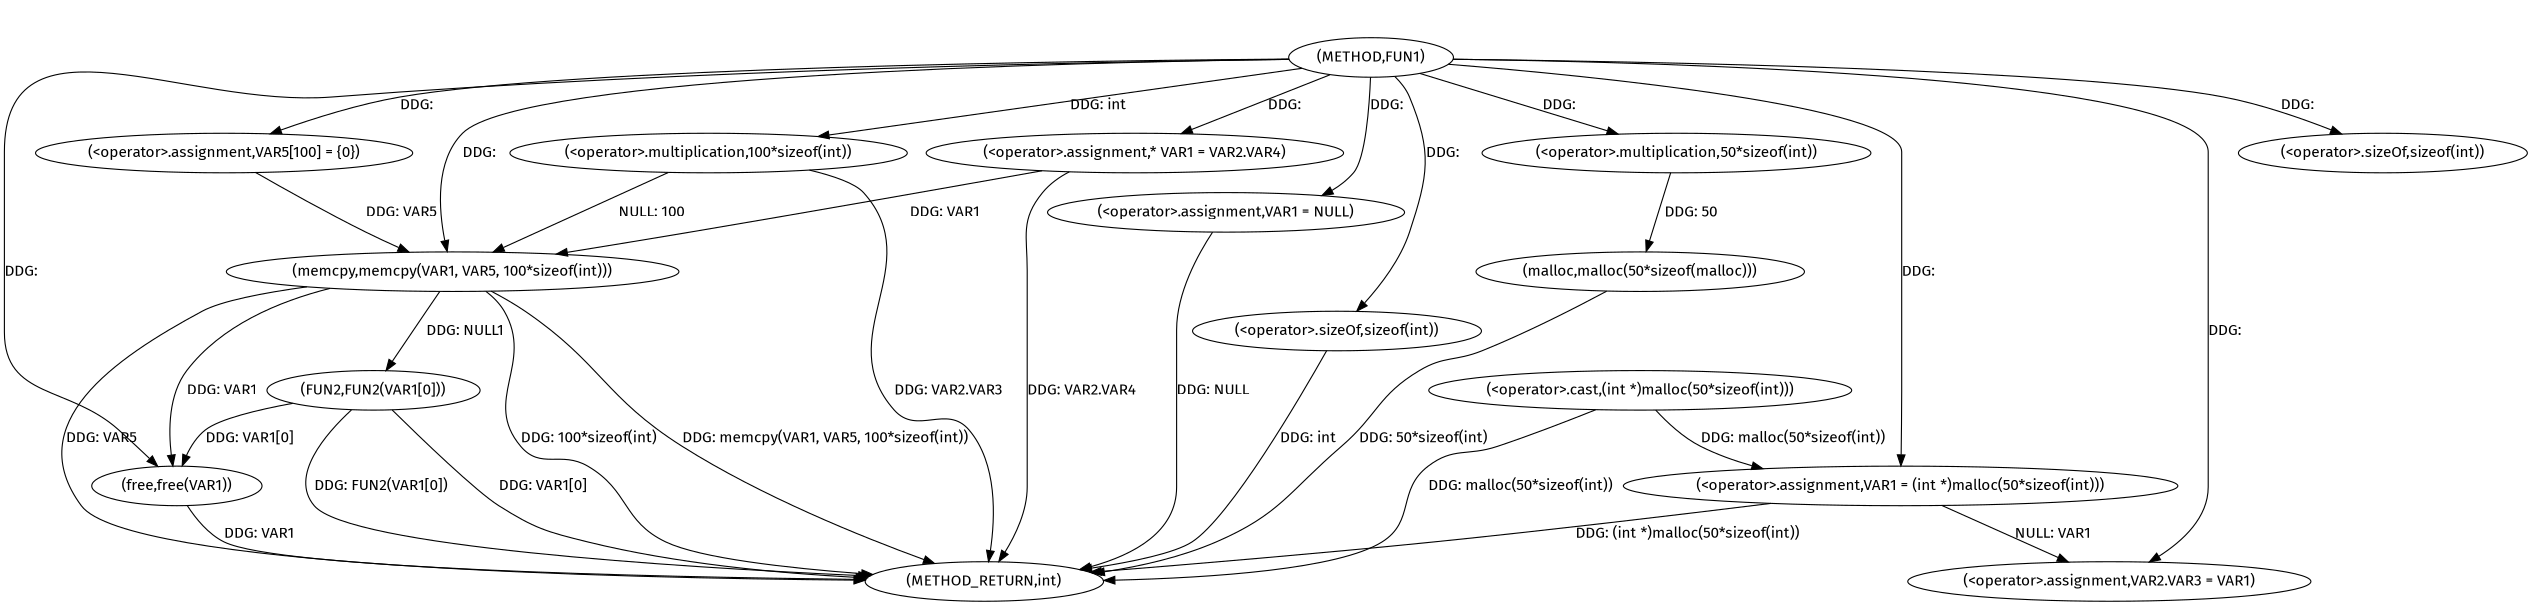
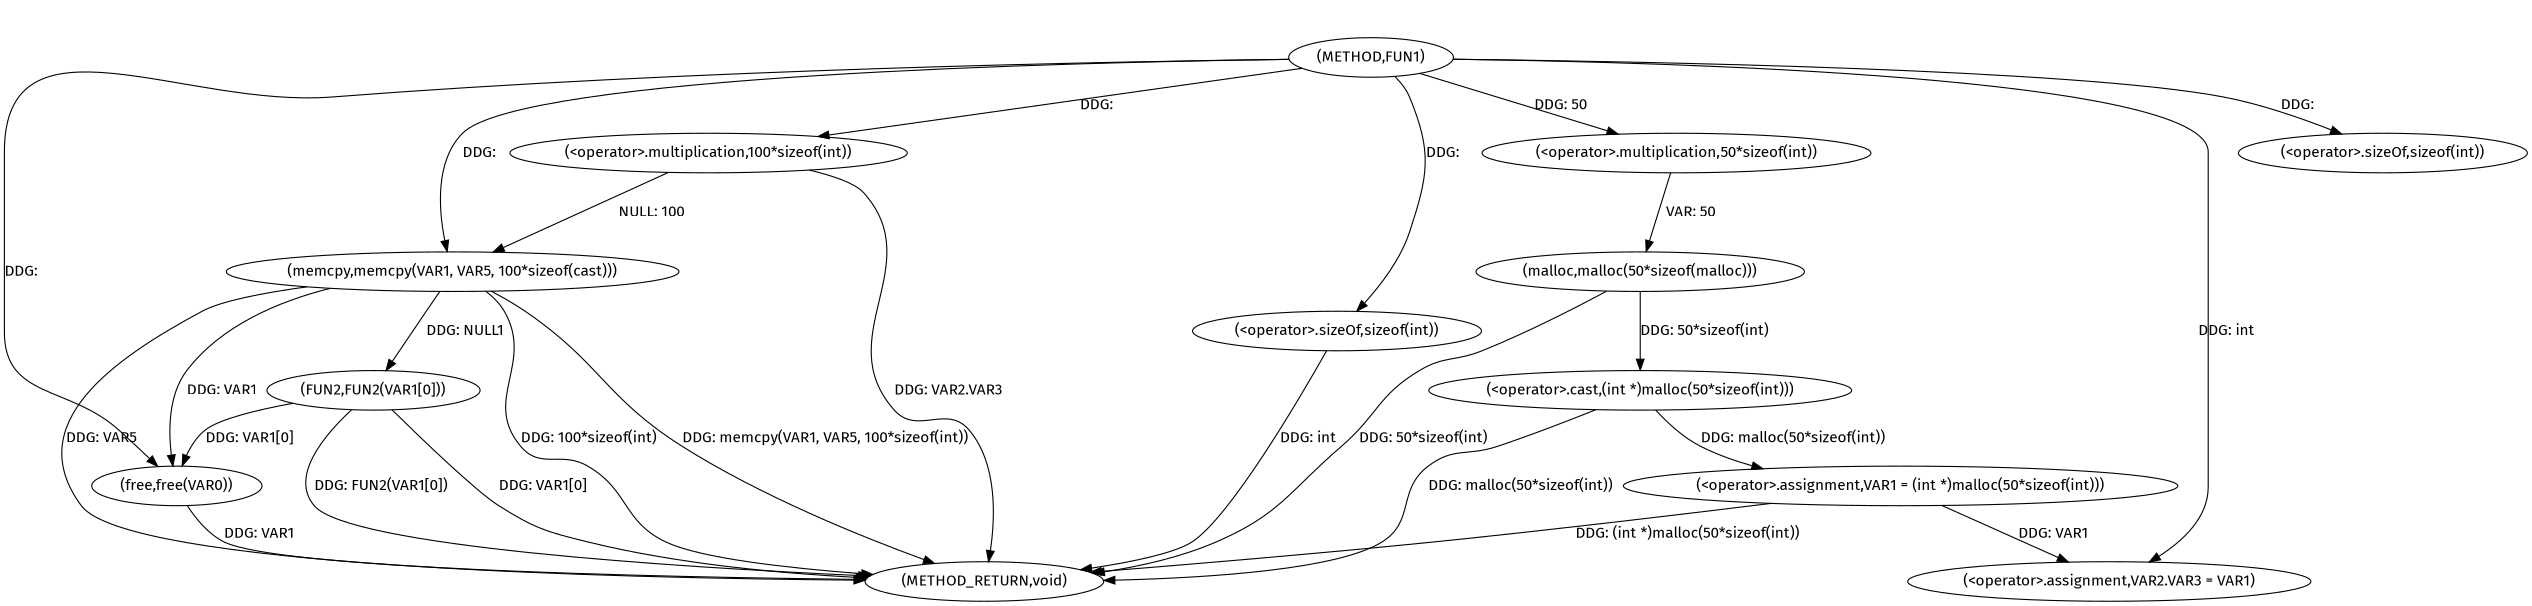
(1099, 105) -> (1099, 105)
(1561, 105) -> (1561, 105)
(1830, 115) -> none
(224, 153) -> none
(1135, 153) -> none
(1226, 212) -> none
(1691, 212) -> (1691, 212)
(453, 272) -> (453, 272)
none -> (1640, 325)
(2227, 331) -> (2227, 331)
(177, 486) -> (177, 486)
(2053, 534) -> (2053, 534)
(984, 581) -> (984, 581)
